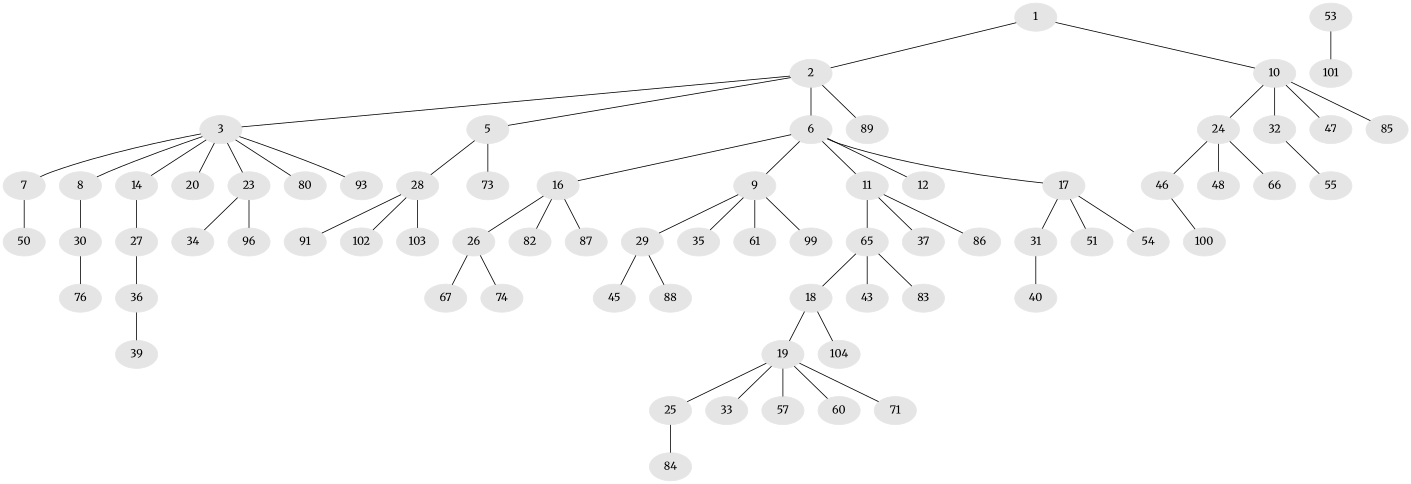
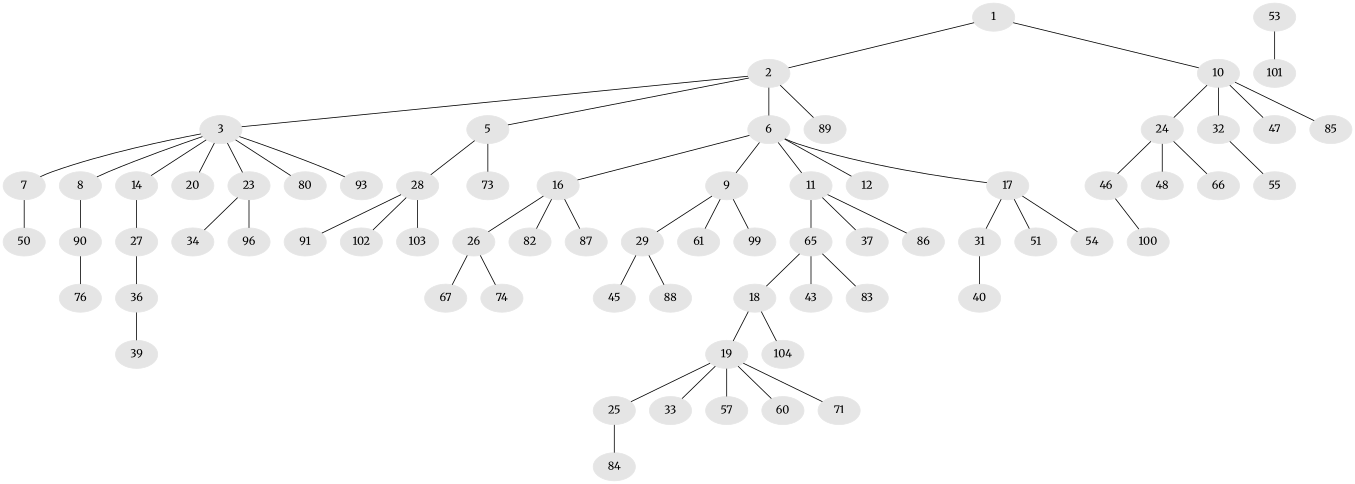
(80, 242) -> (80, 242)
(699, 242) -> none
